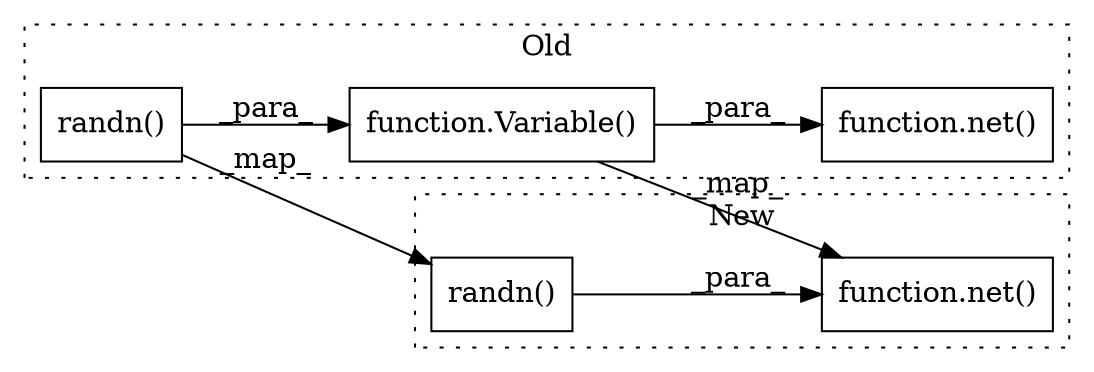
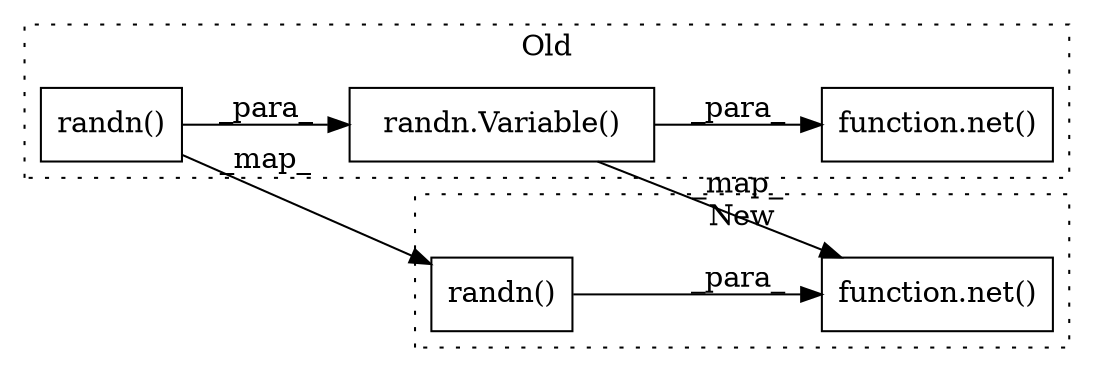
(502, 125) -> (502, 125)
